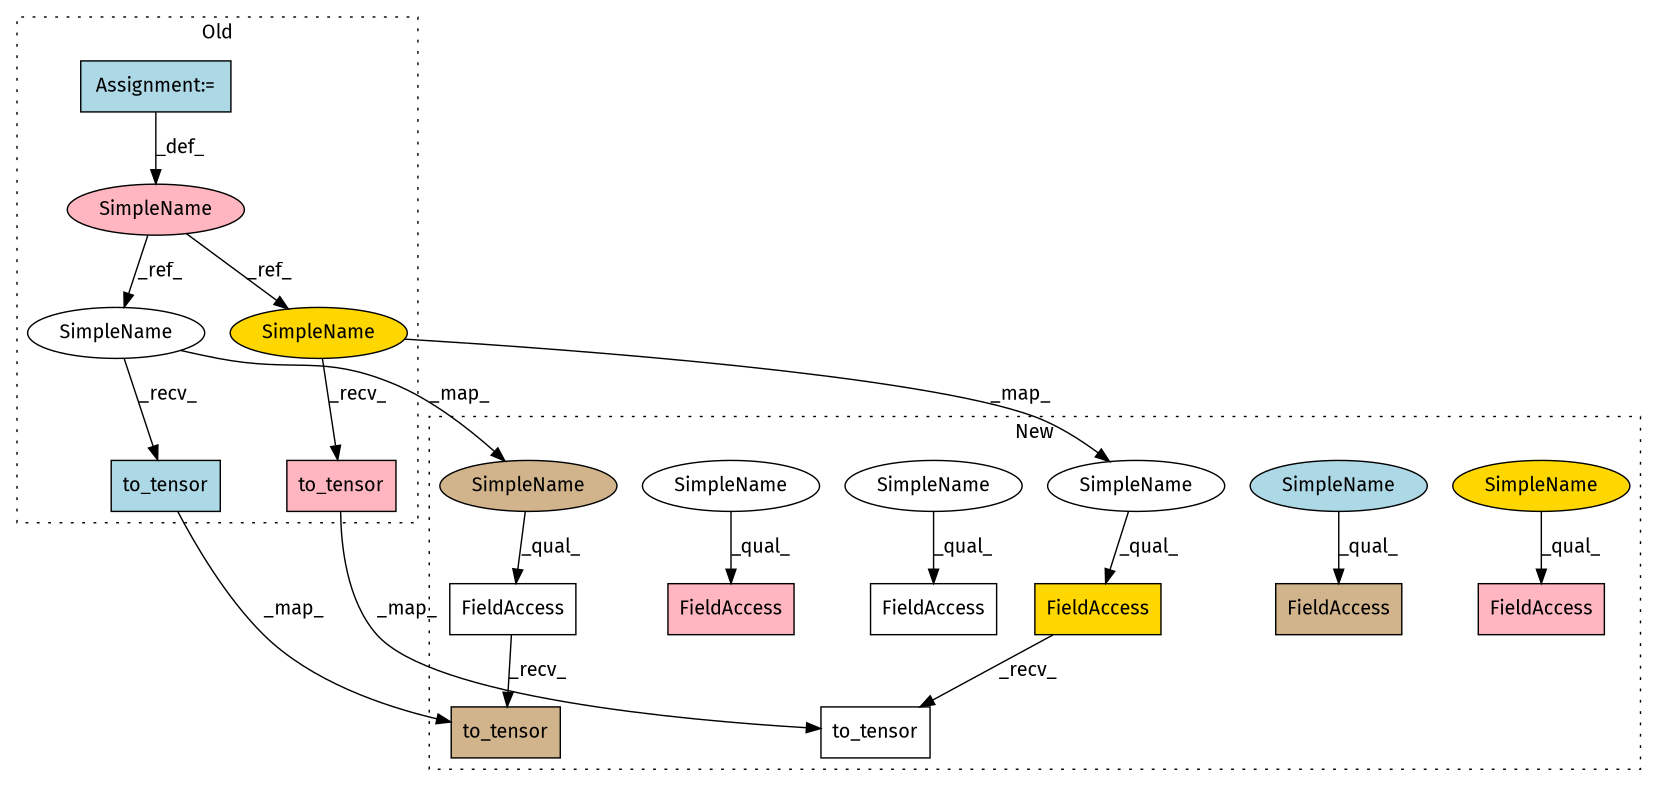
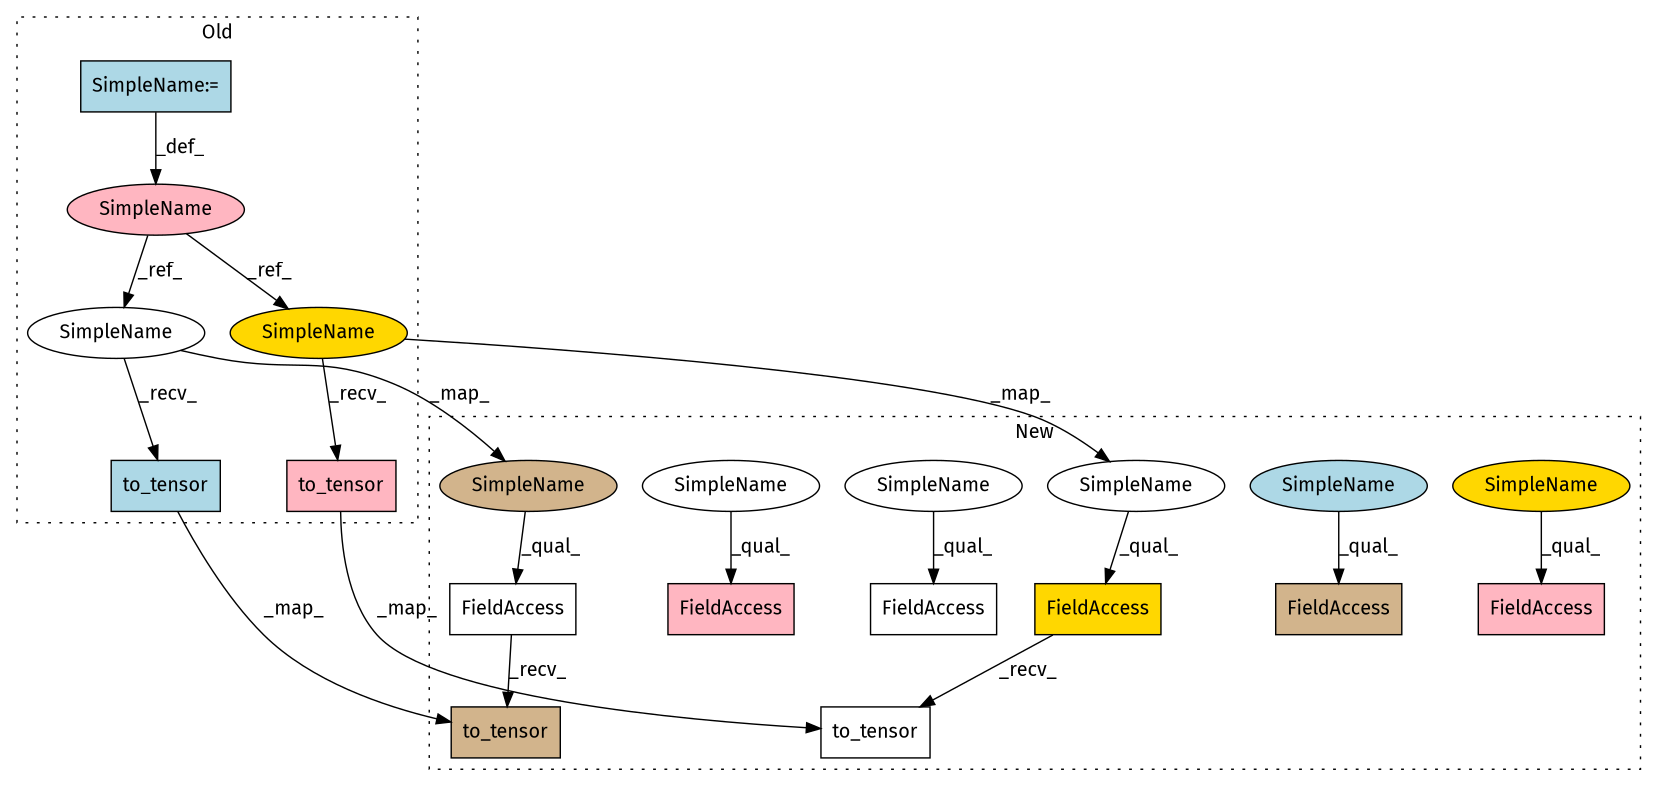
(156, 86) -> (156, 86)
